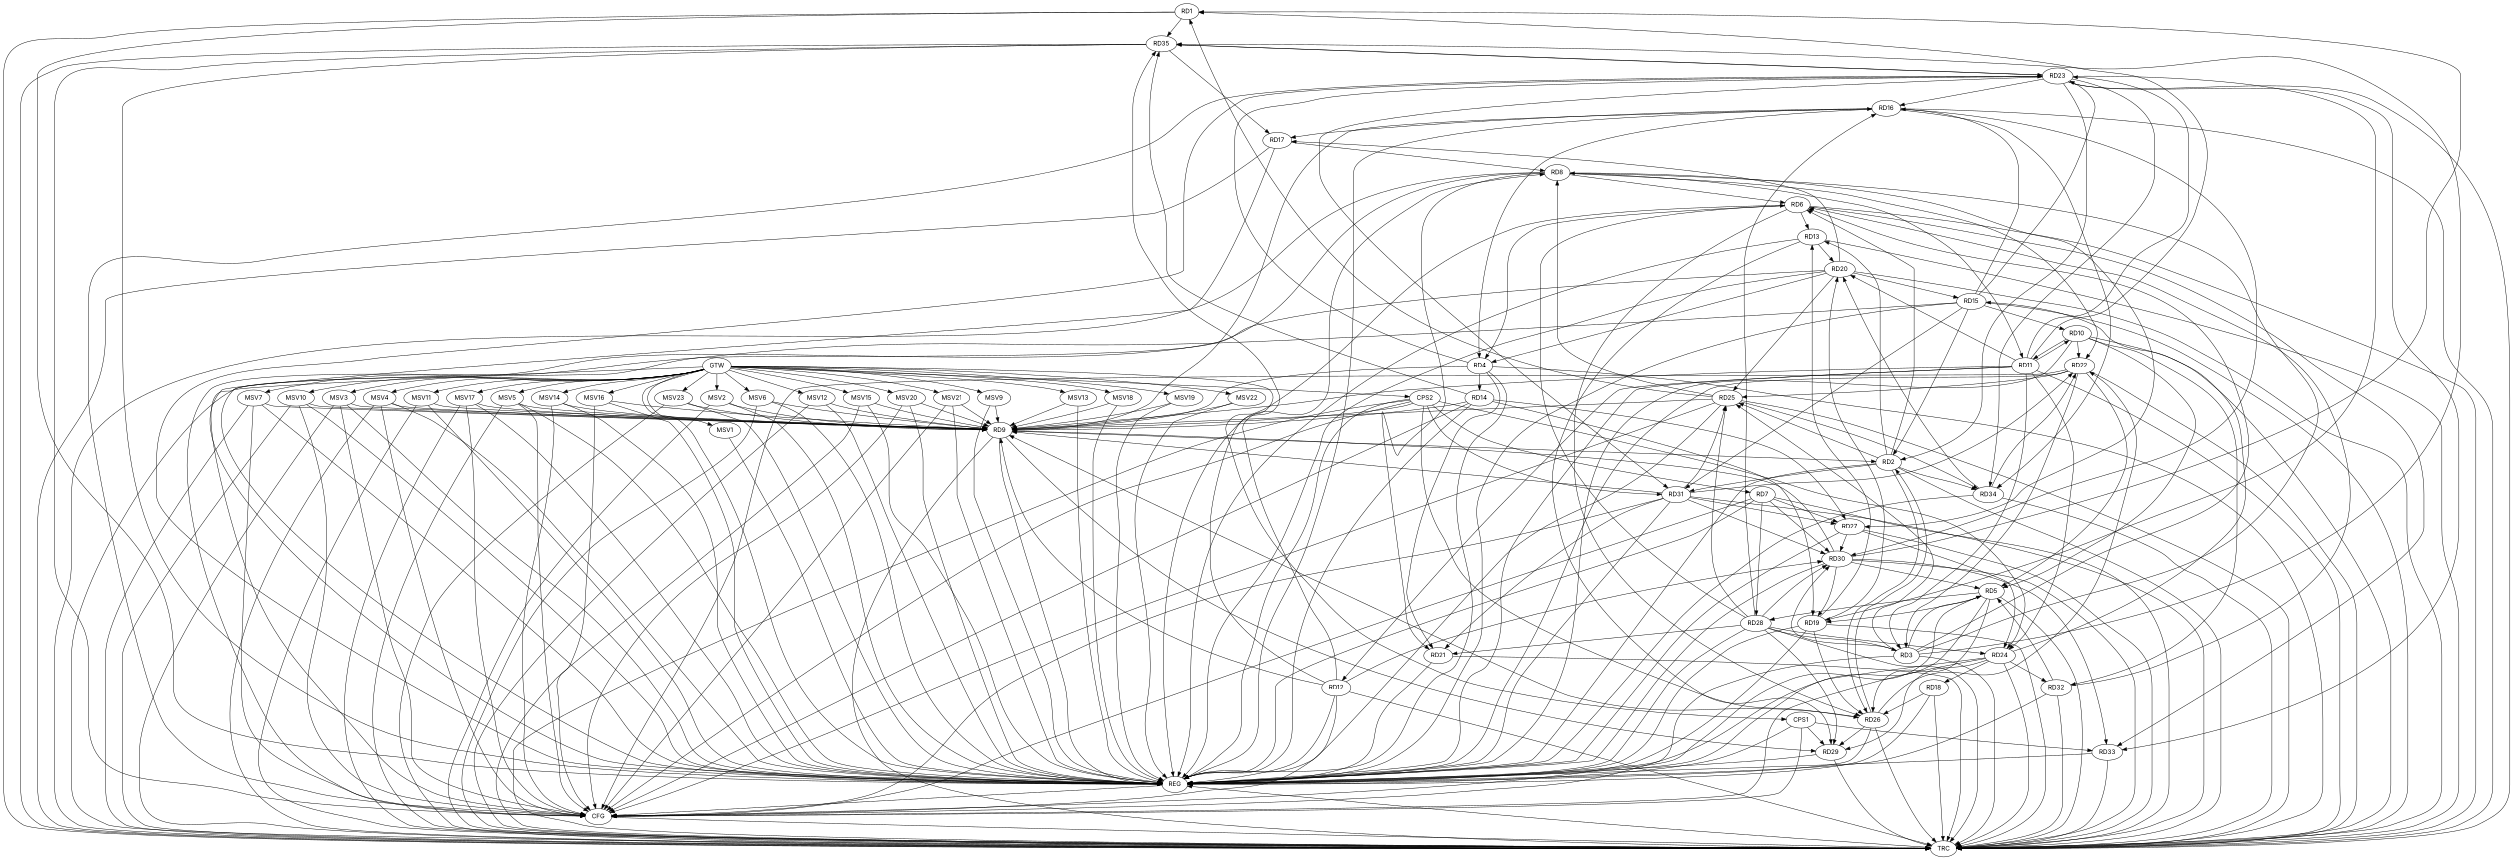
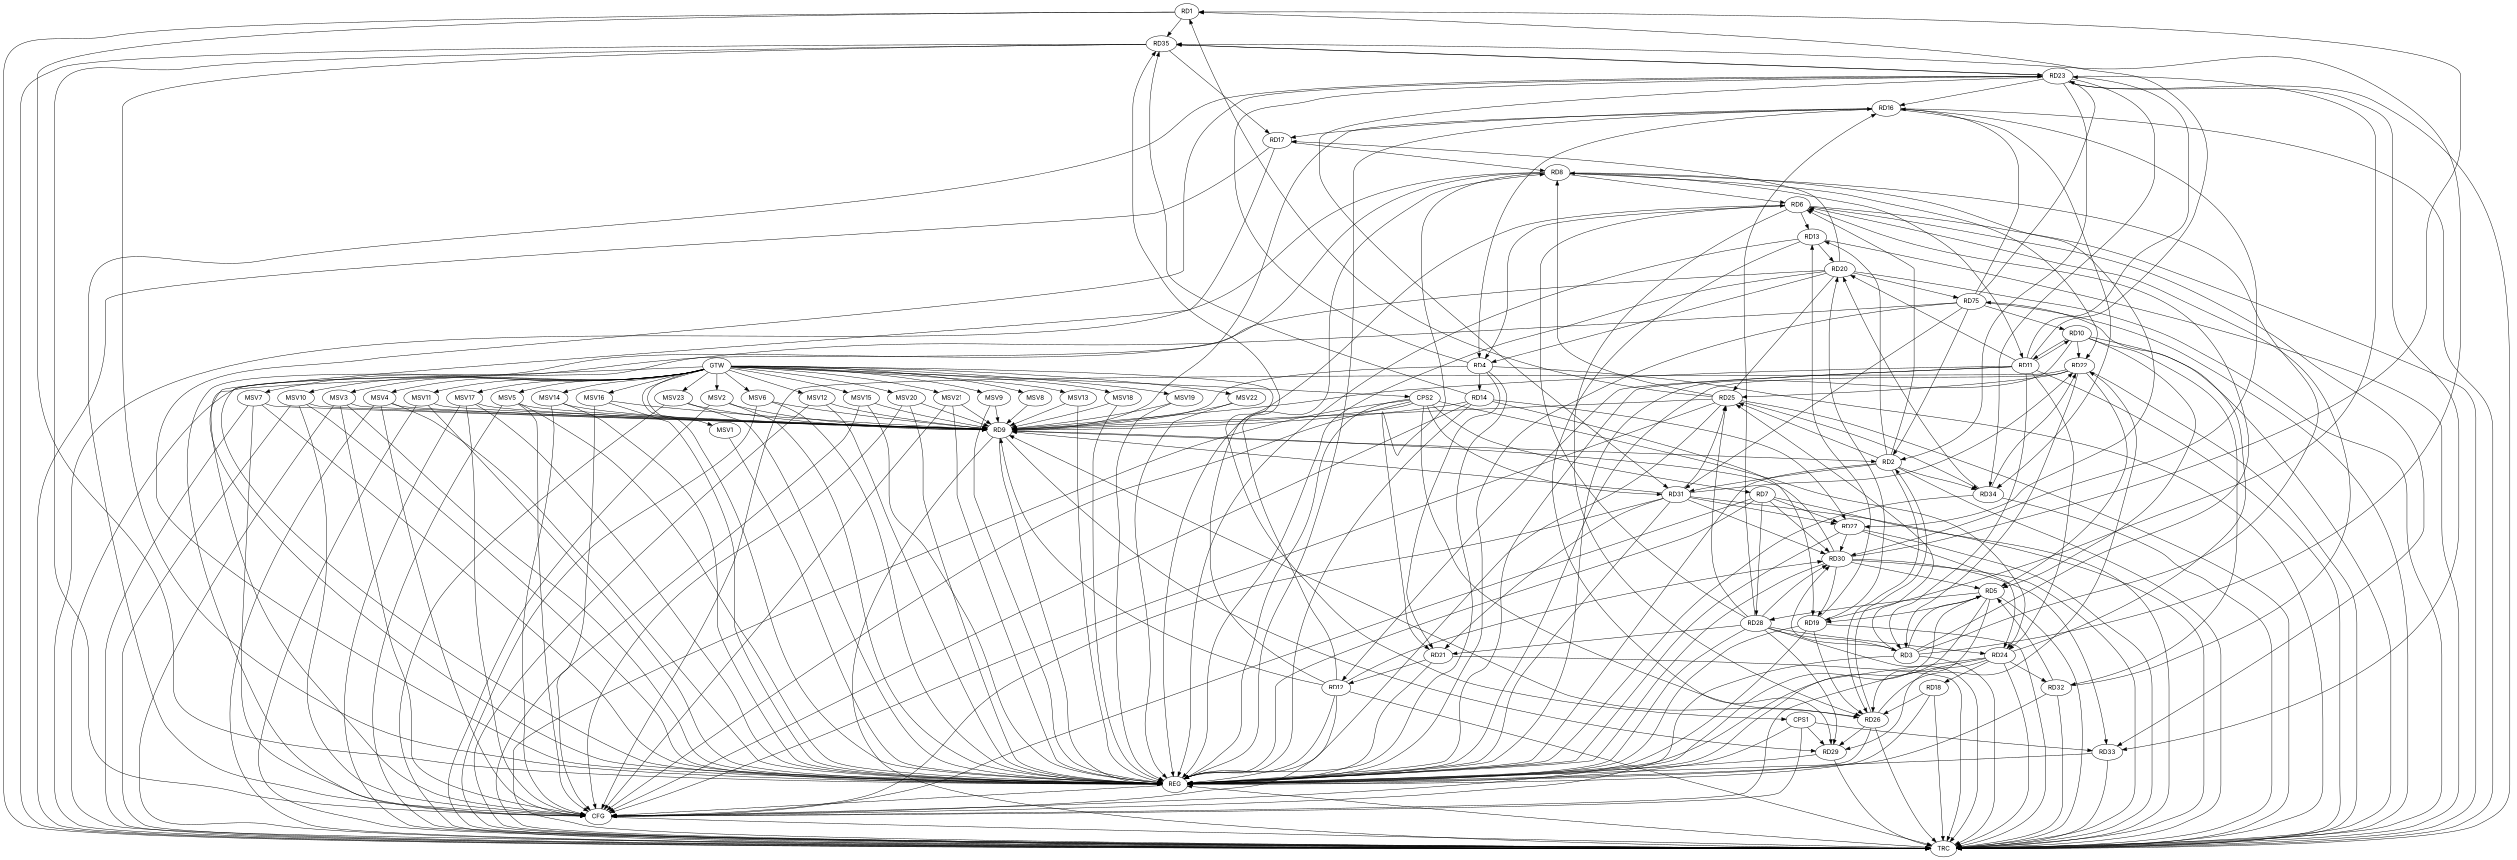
(1971, 301) -> (1971, 301)
none -> (1035, 398)
none -> (1389, 671)
